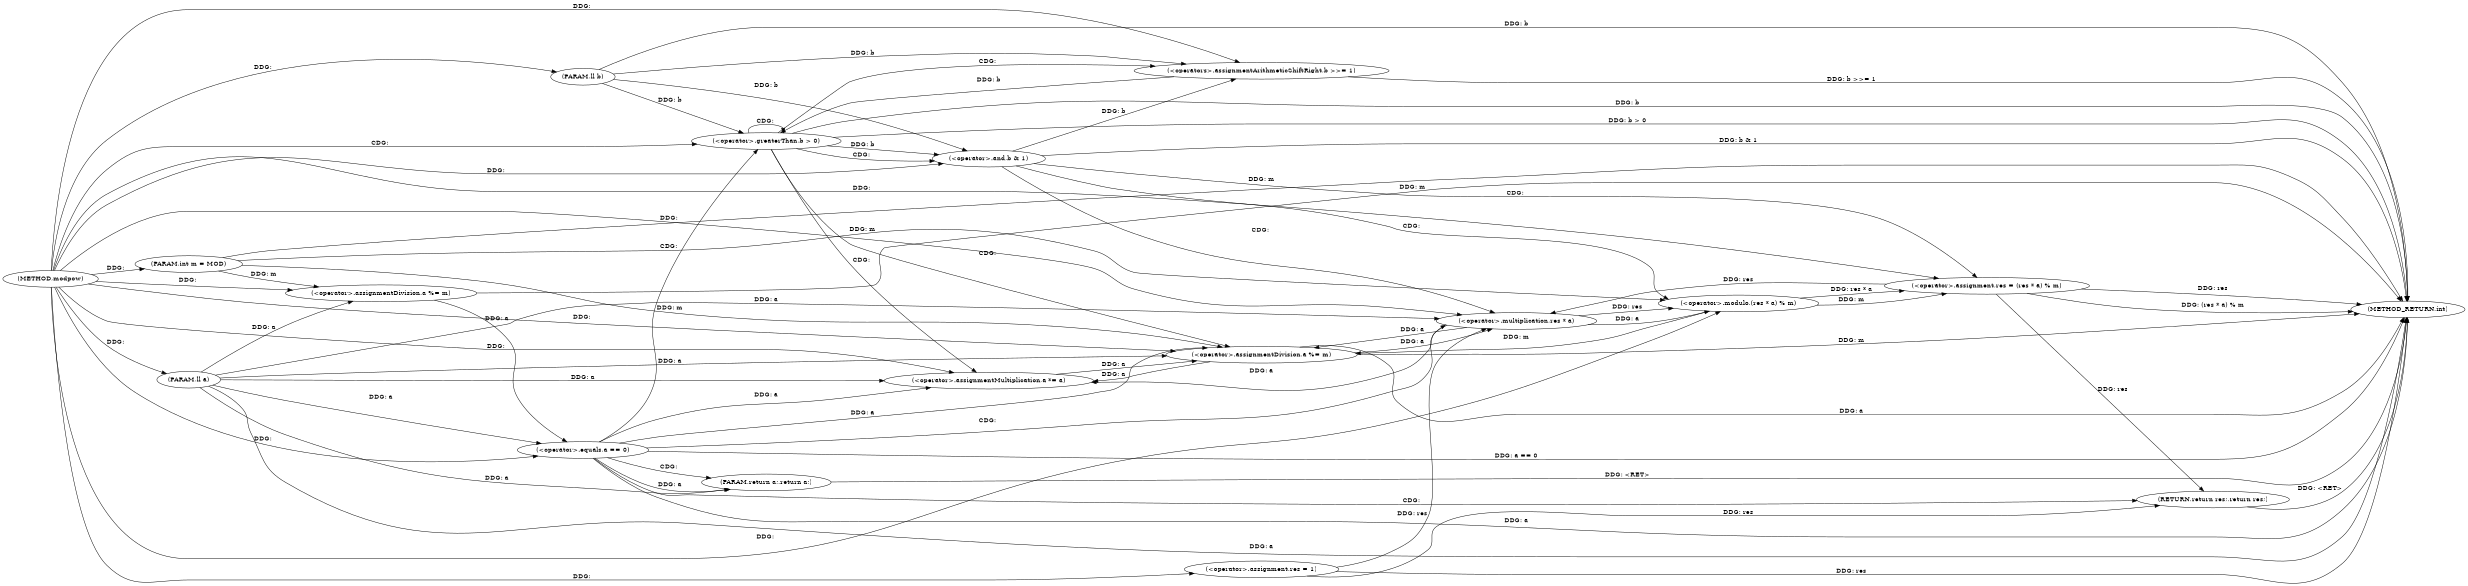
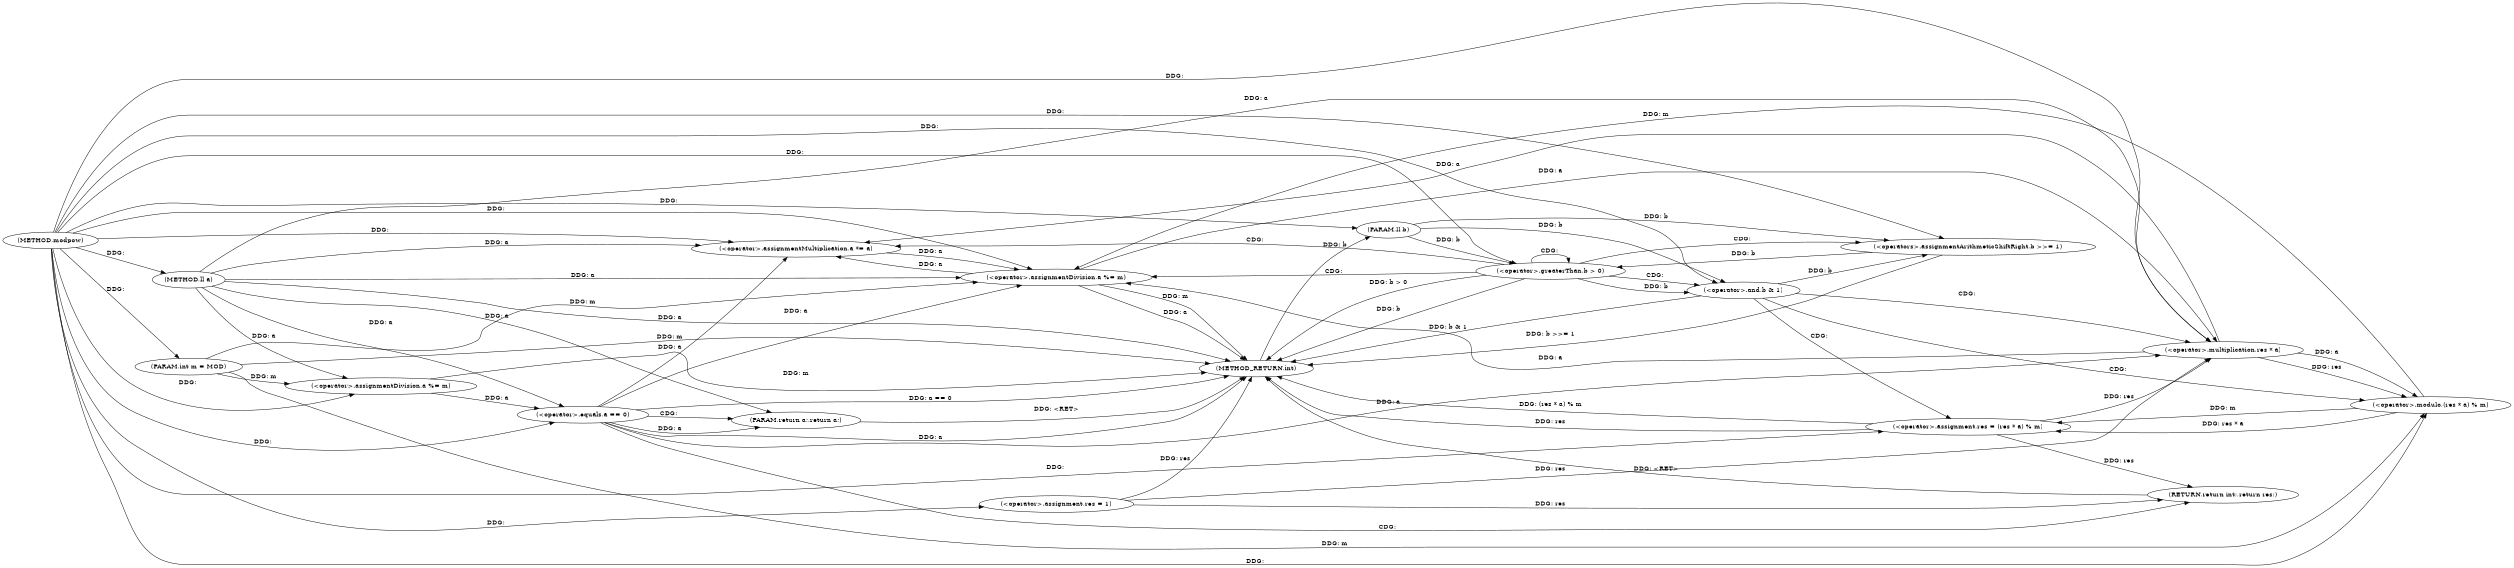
(1590, 27) -> (1301, 289)
(381, 143) -> (796, 152)
(660, 295) -> none
(189, 380) -> (189, 280)
(989, 421) -> (1389, 402)
(2213, 500) -> (2223, 495)
